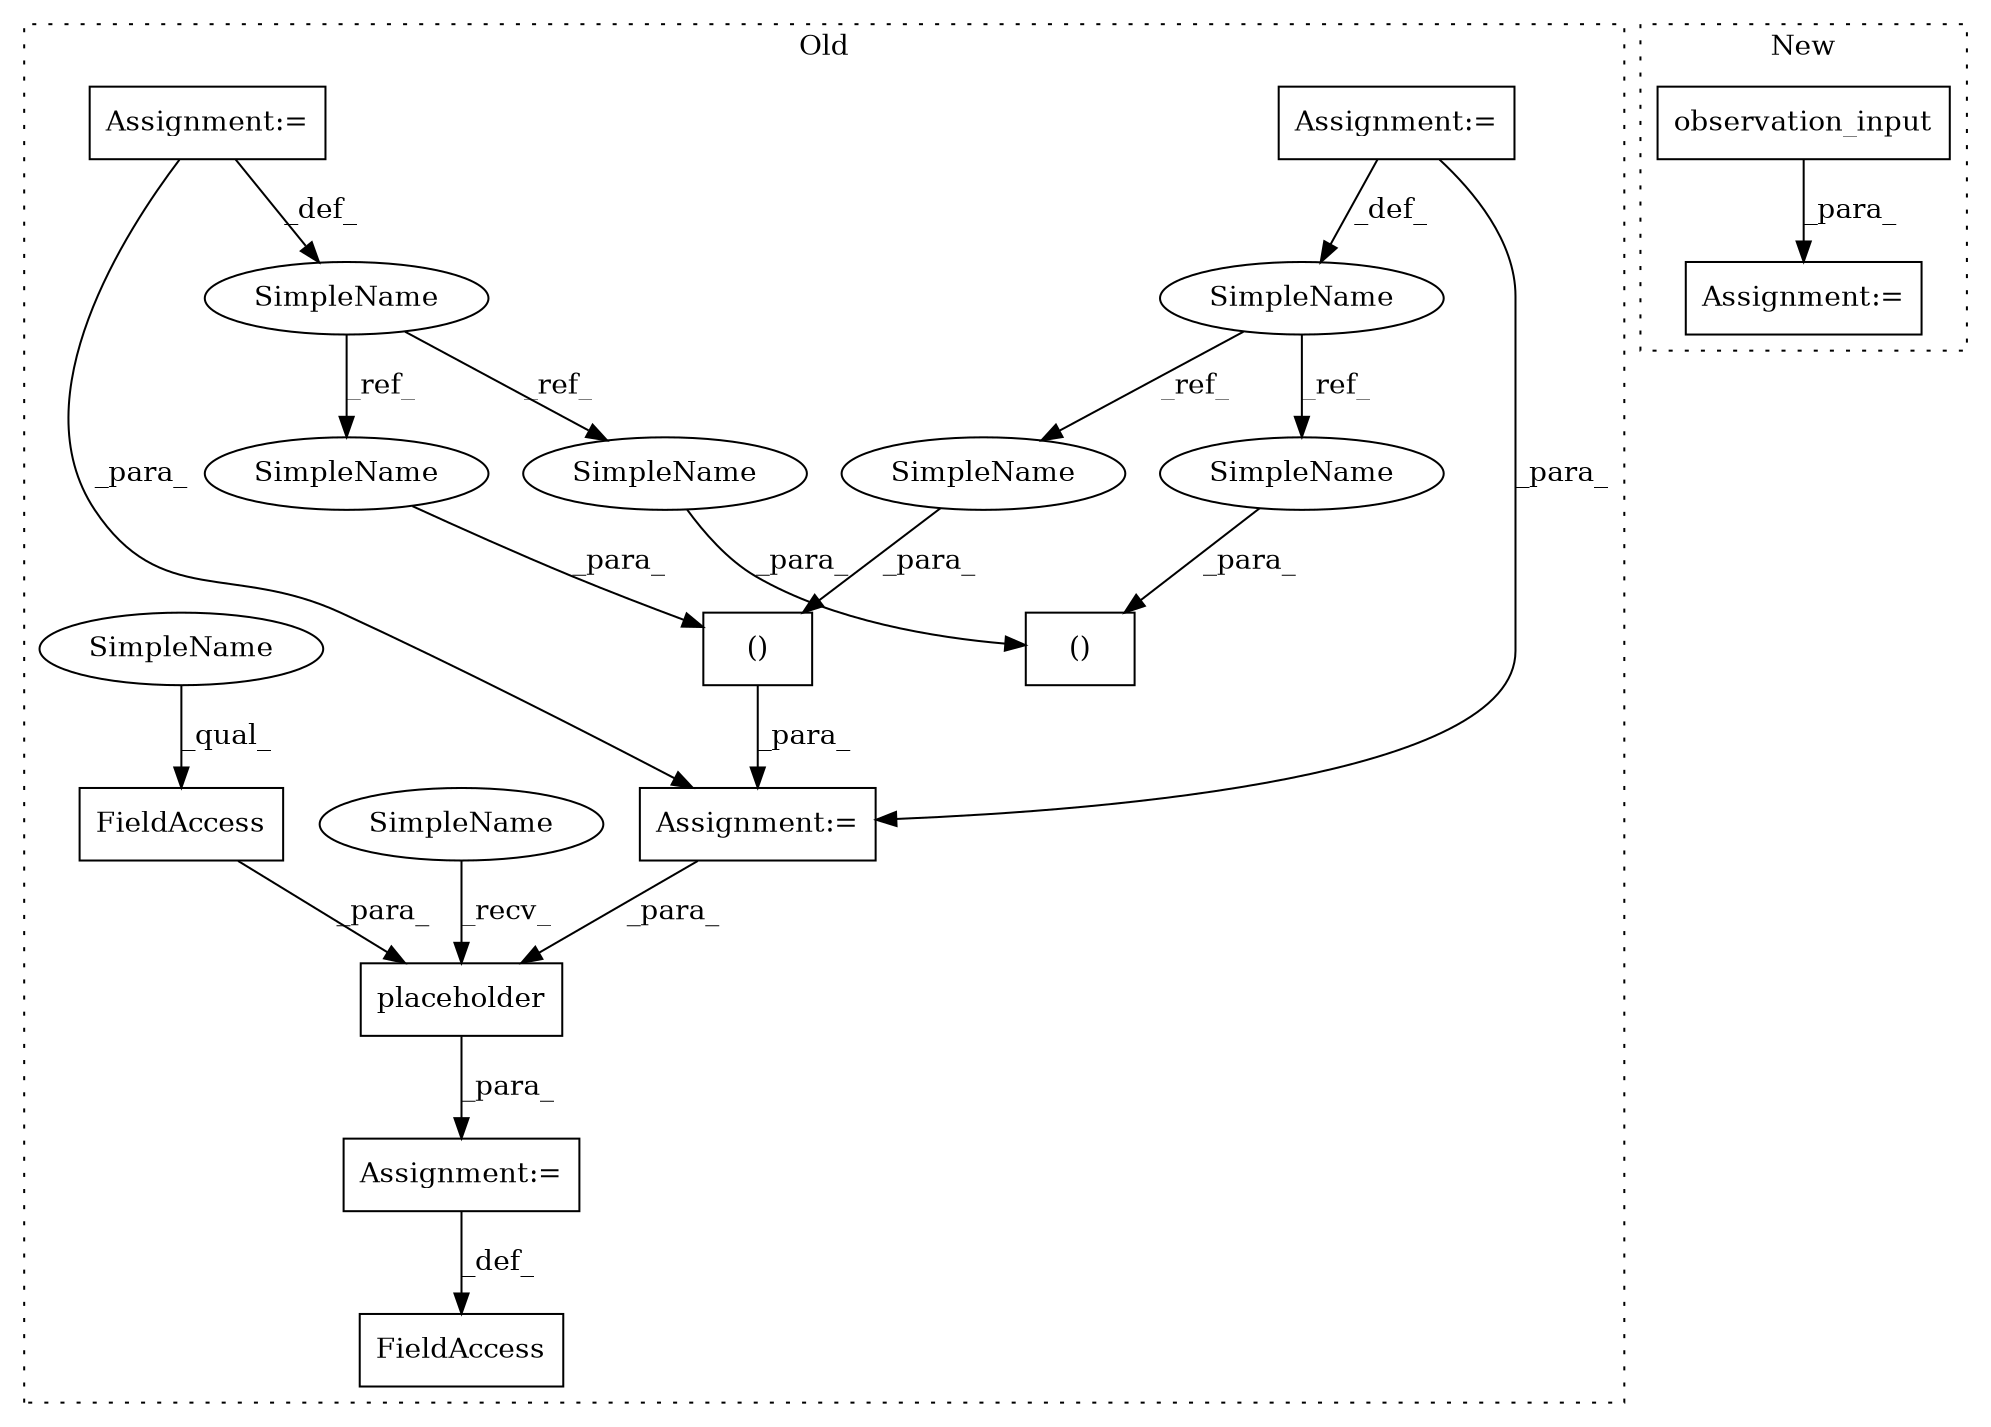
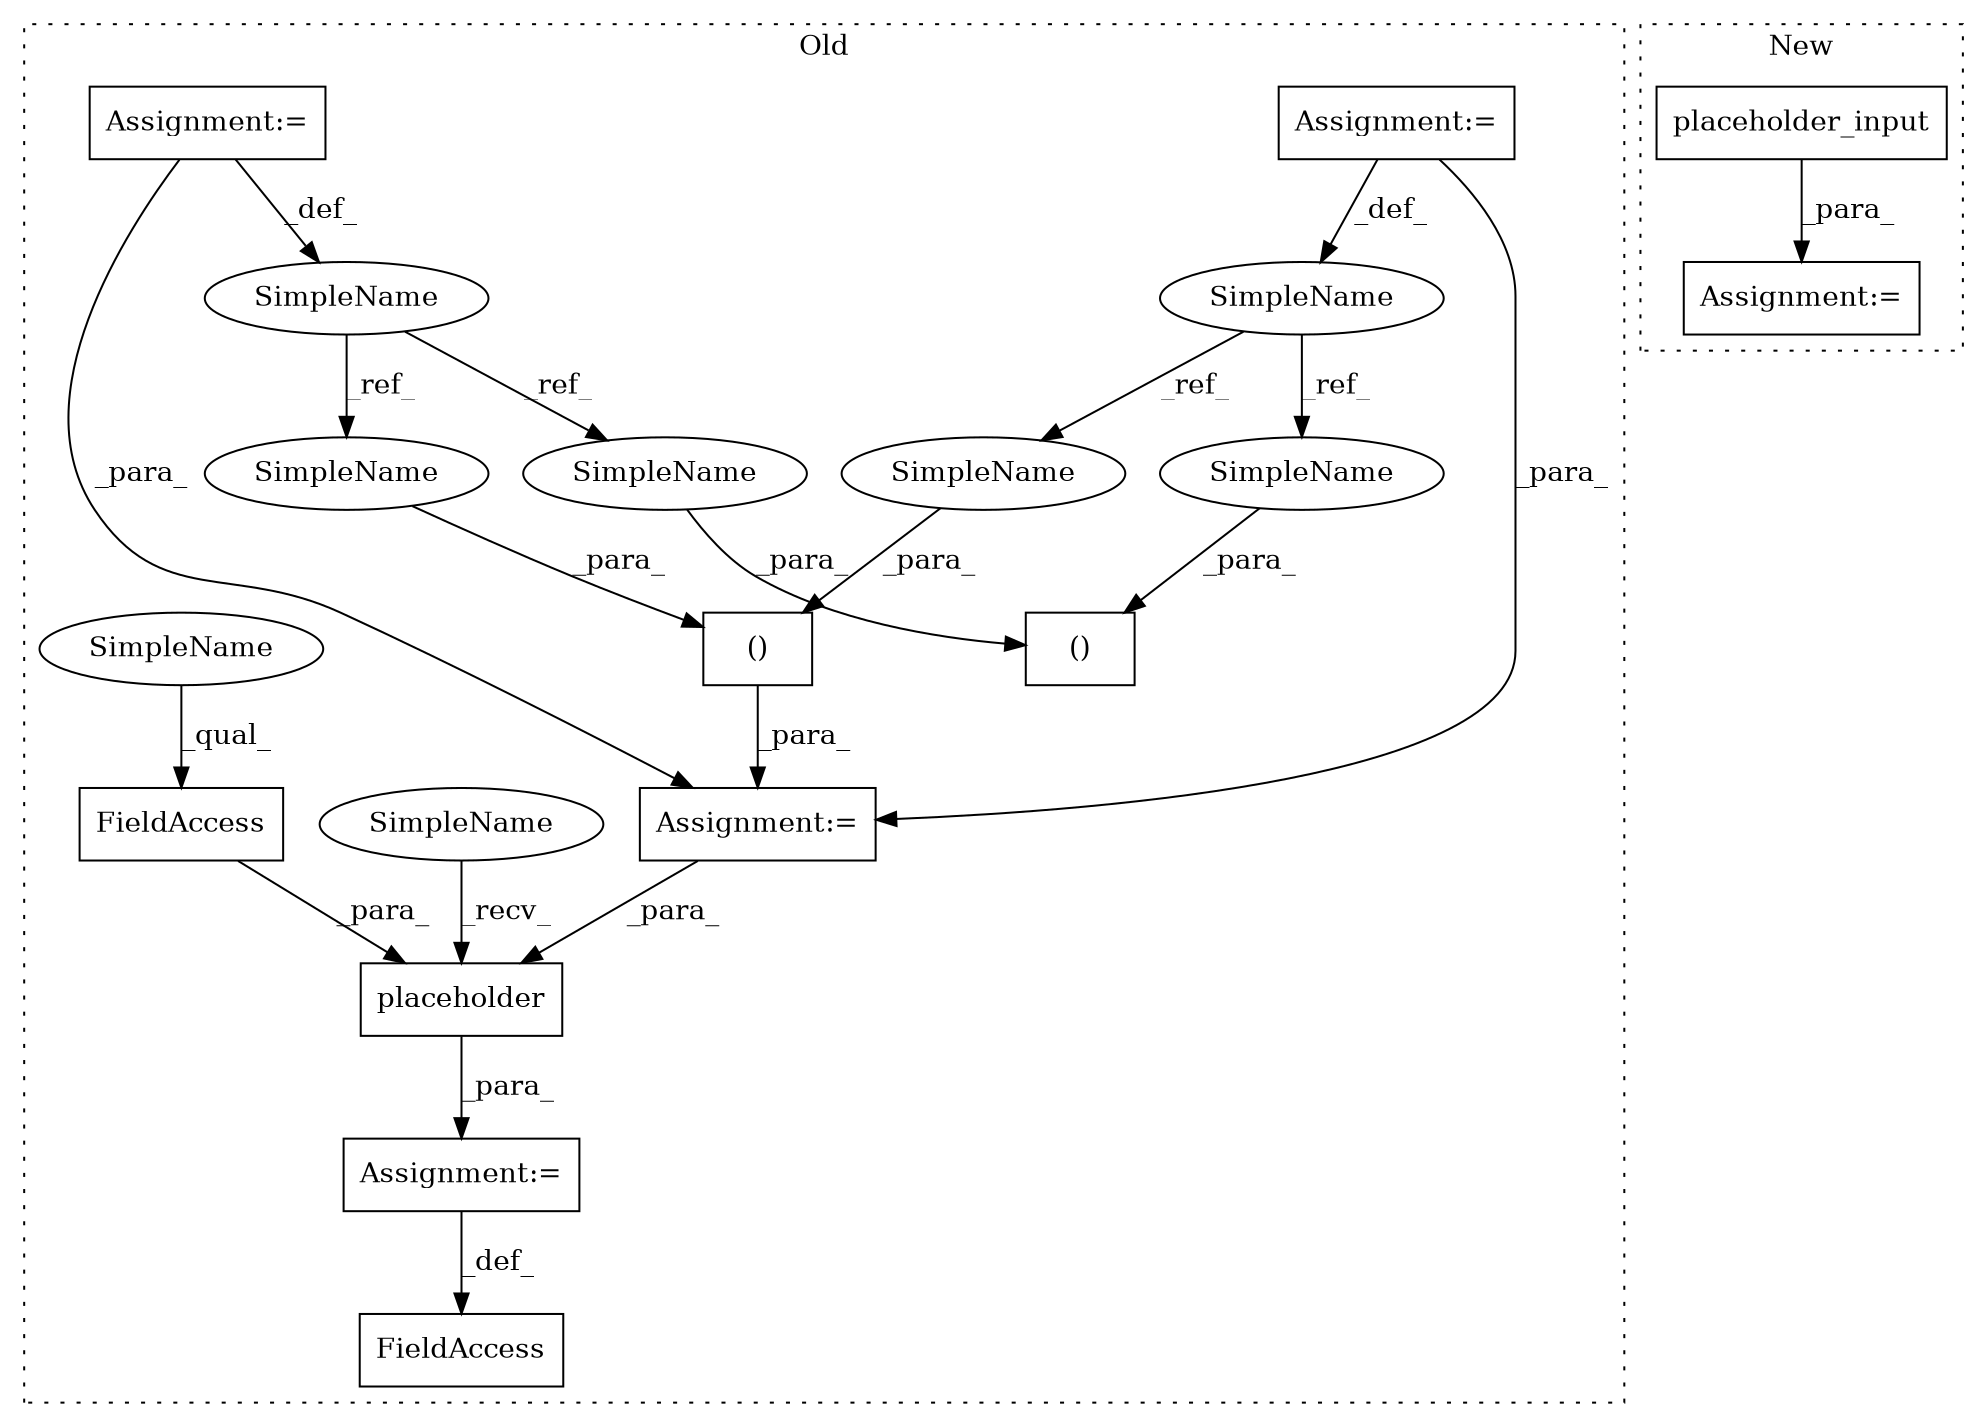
(1804, 123) -> (1802, 123)
